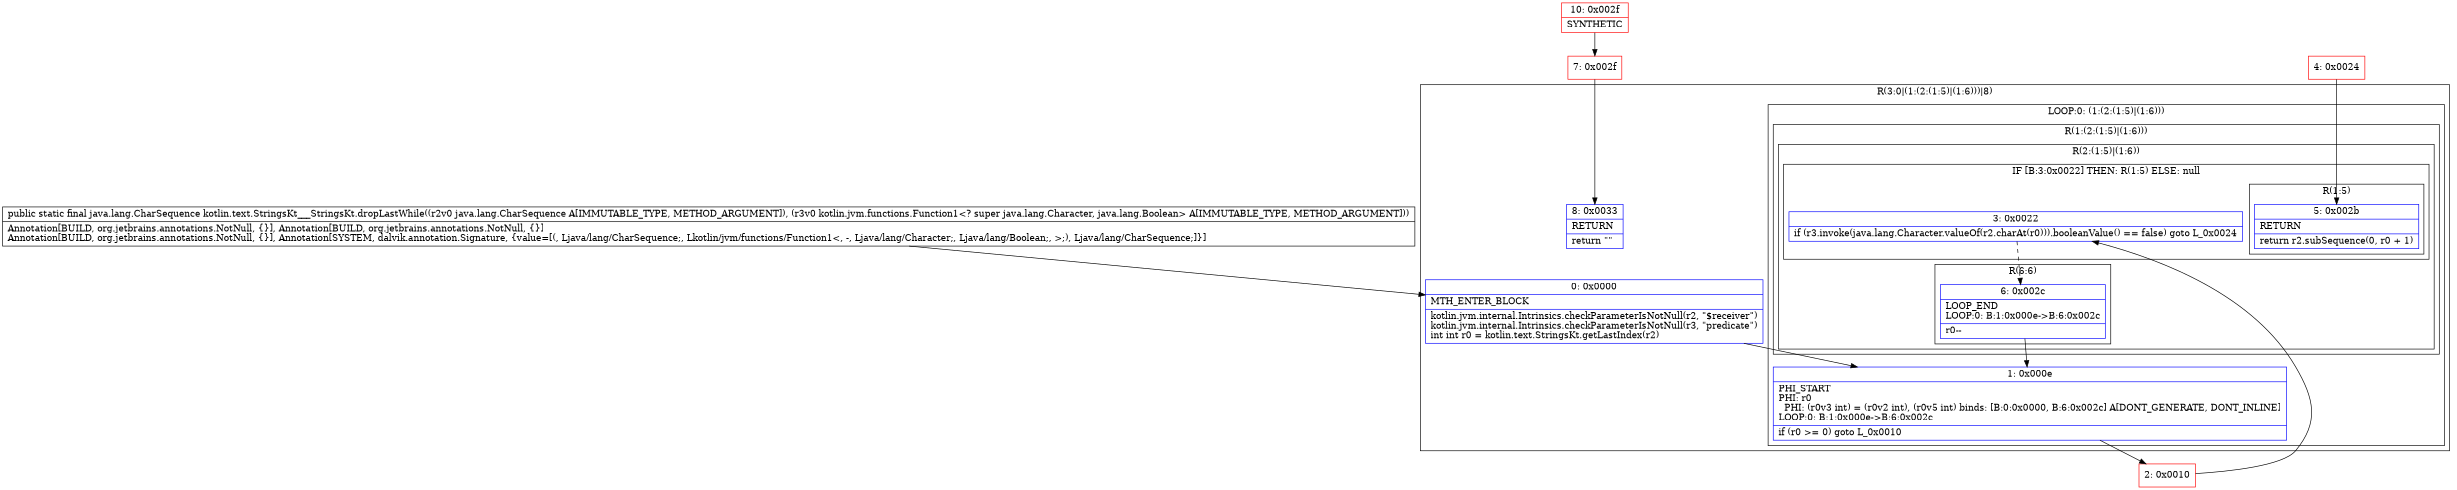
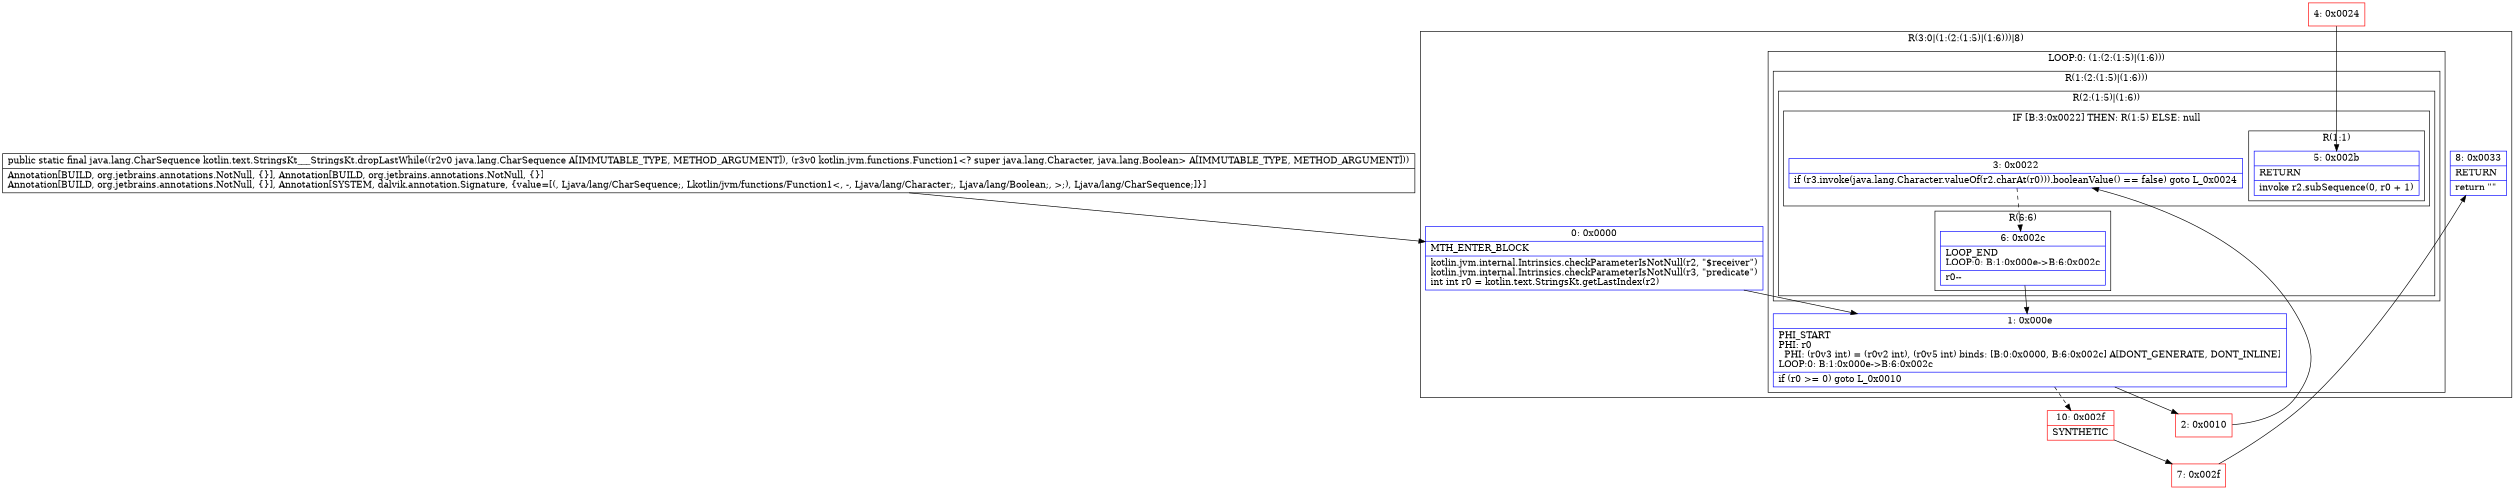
(2337, 192) -> (2337, 138)
(2337, 241) -> (2337, 188)
none -> (2061, 396)
